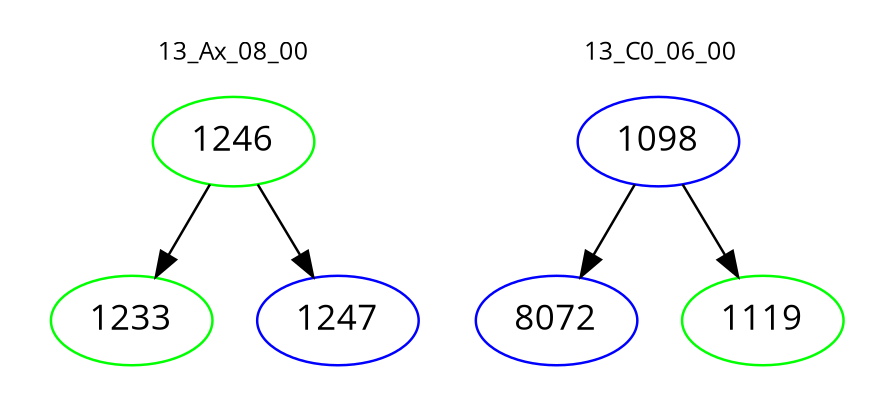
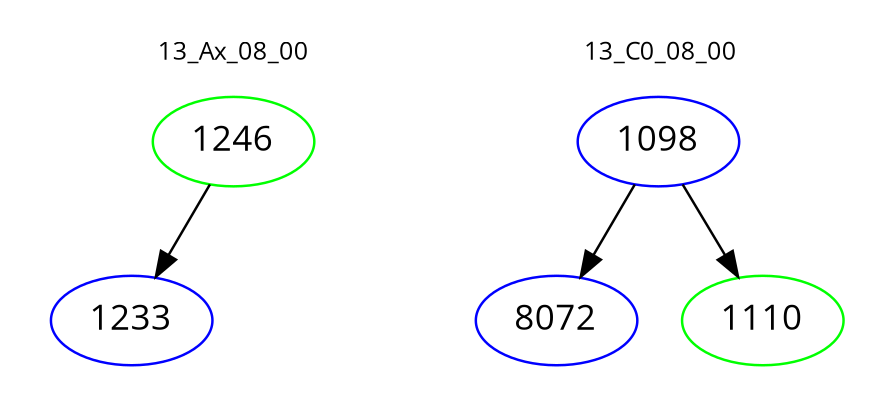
(661, 53) -> (661, 53)
(132, 321) -> (132, 321)
(338, 321) -> none
(763, 321) -> (763, 321)
